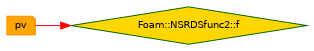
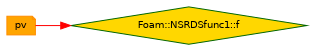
(189, 26) -> (189, 26)
